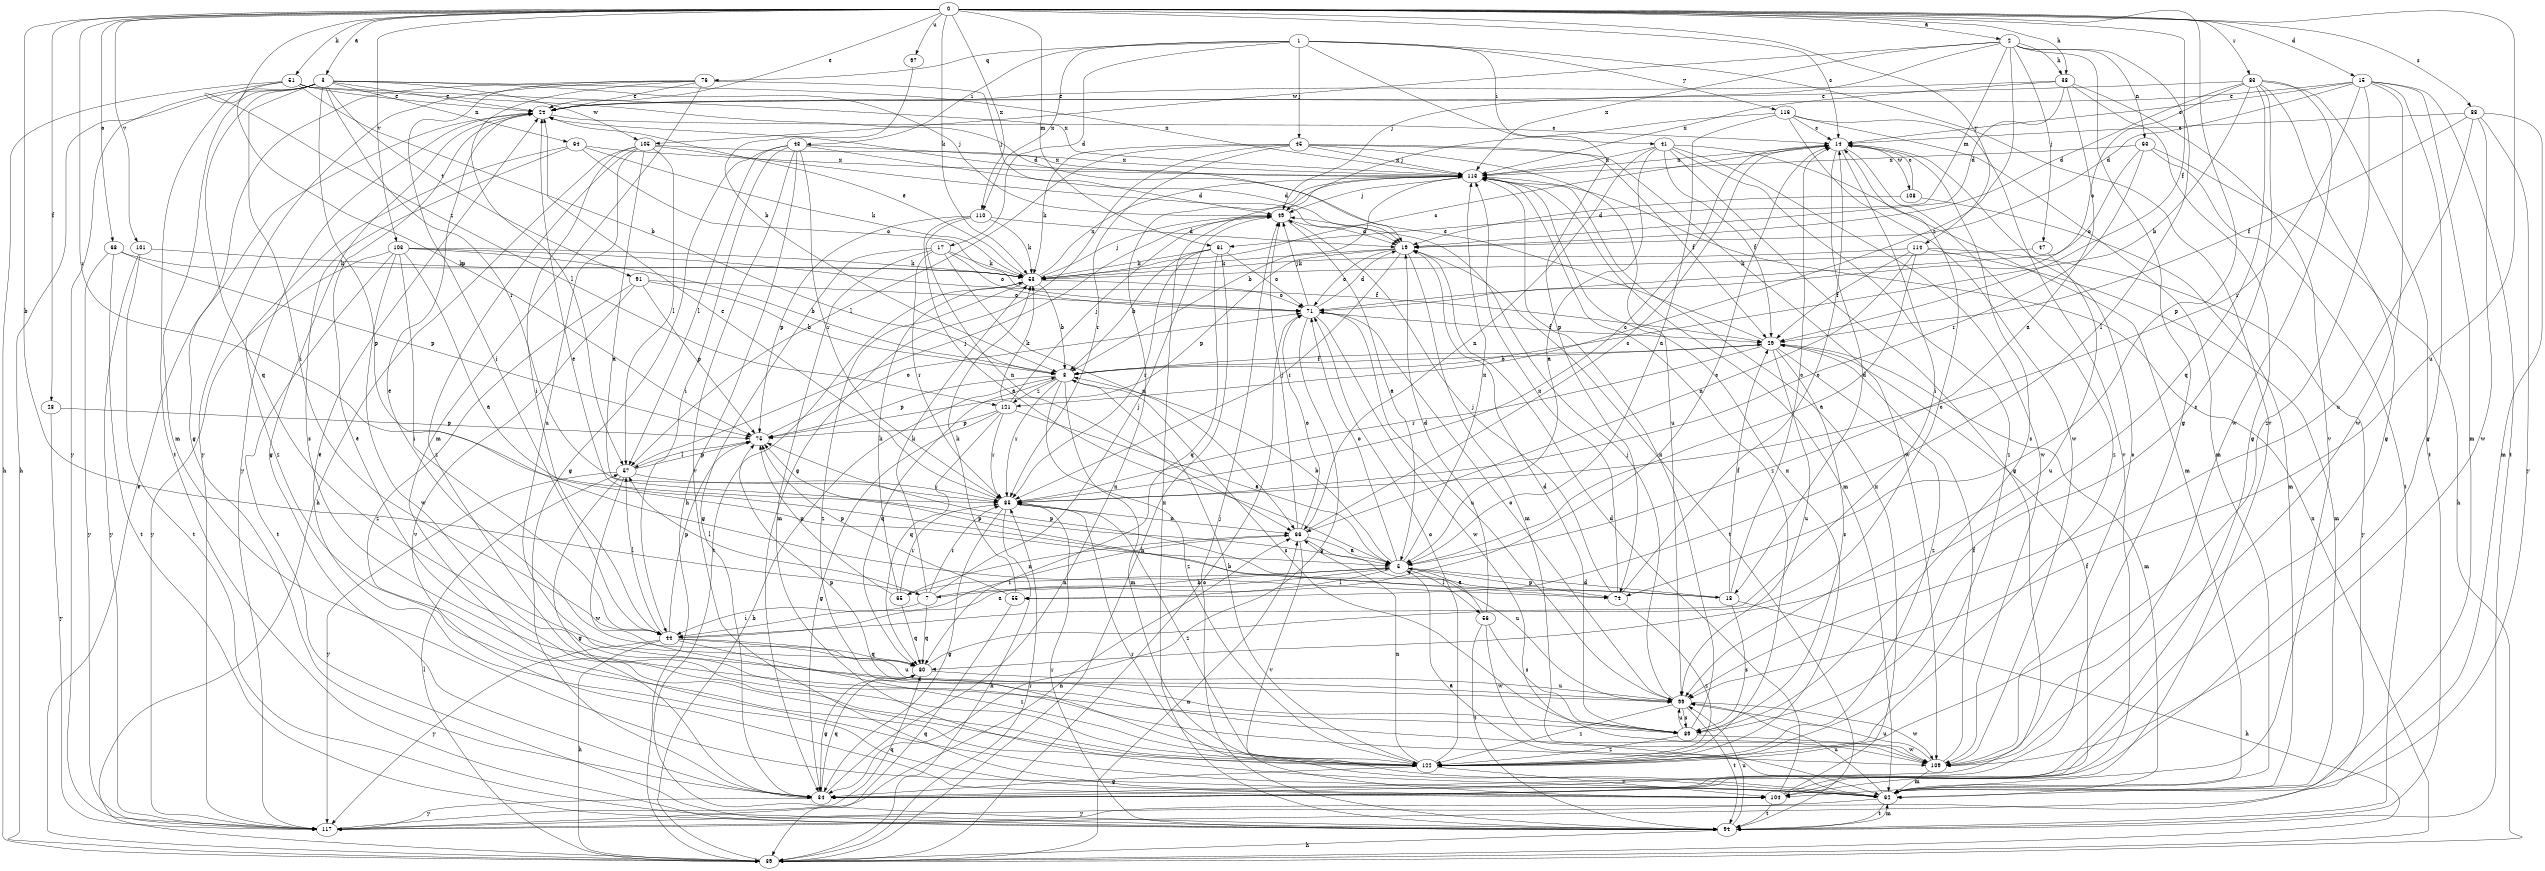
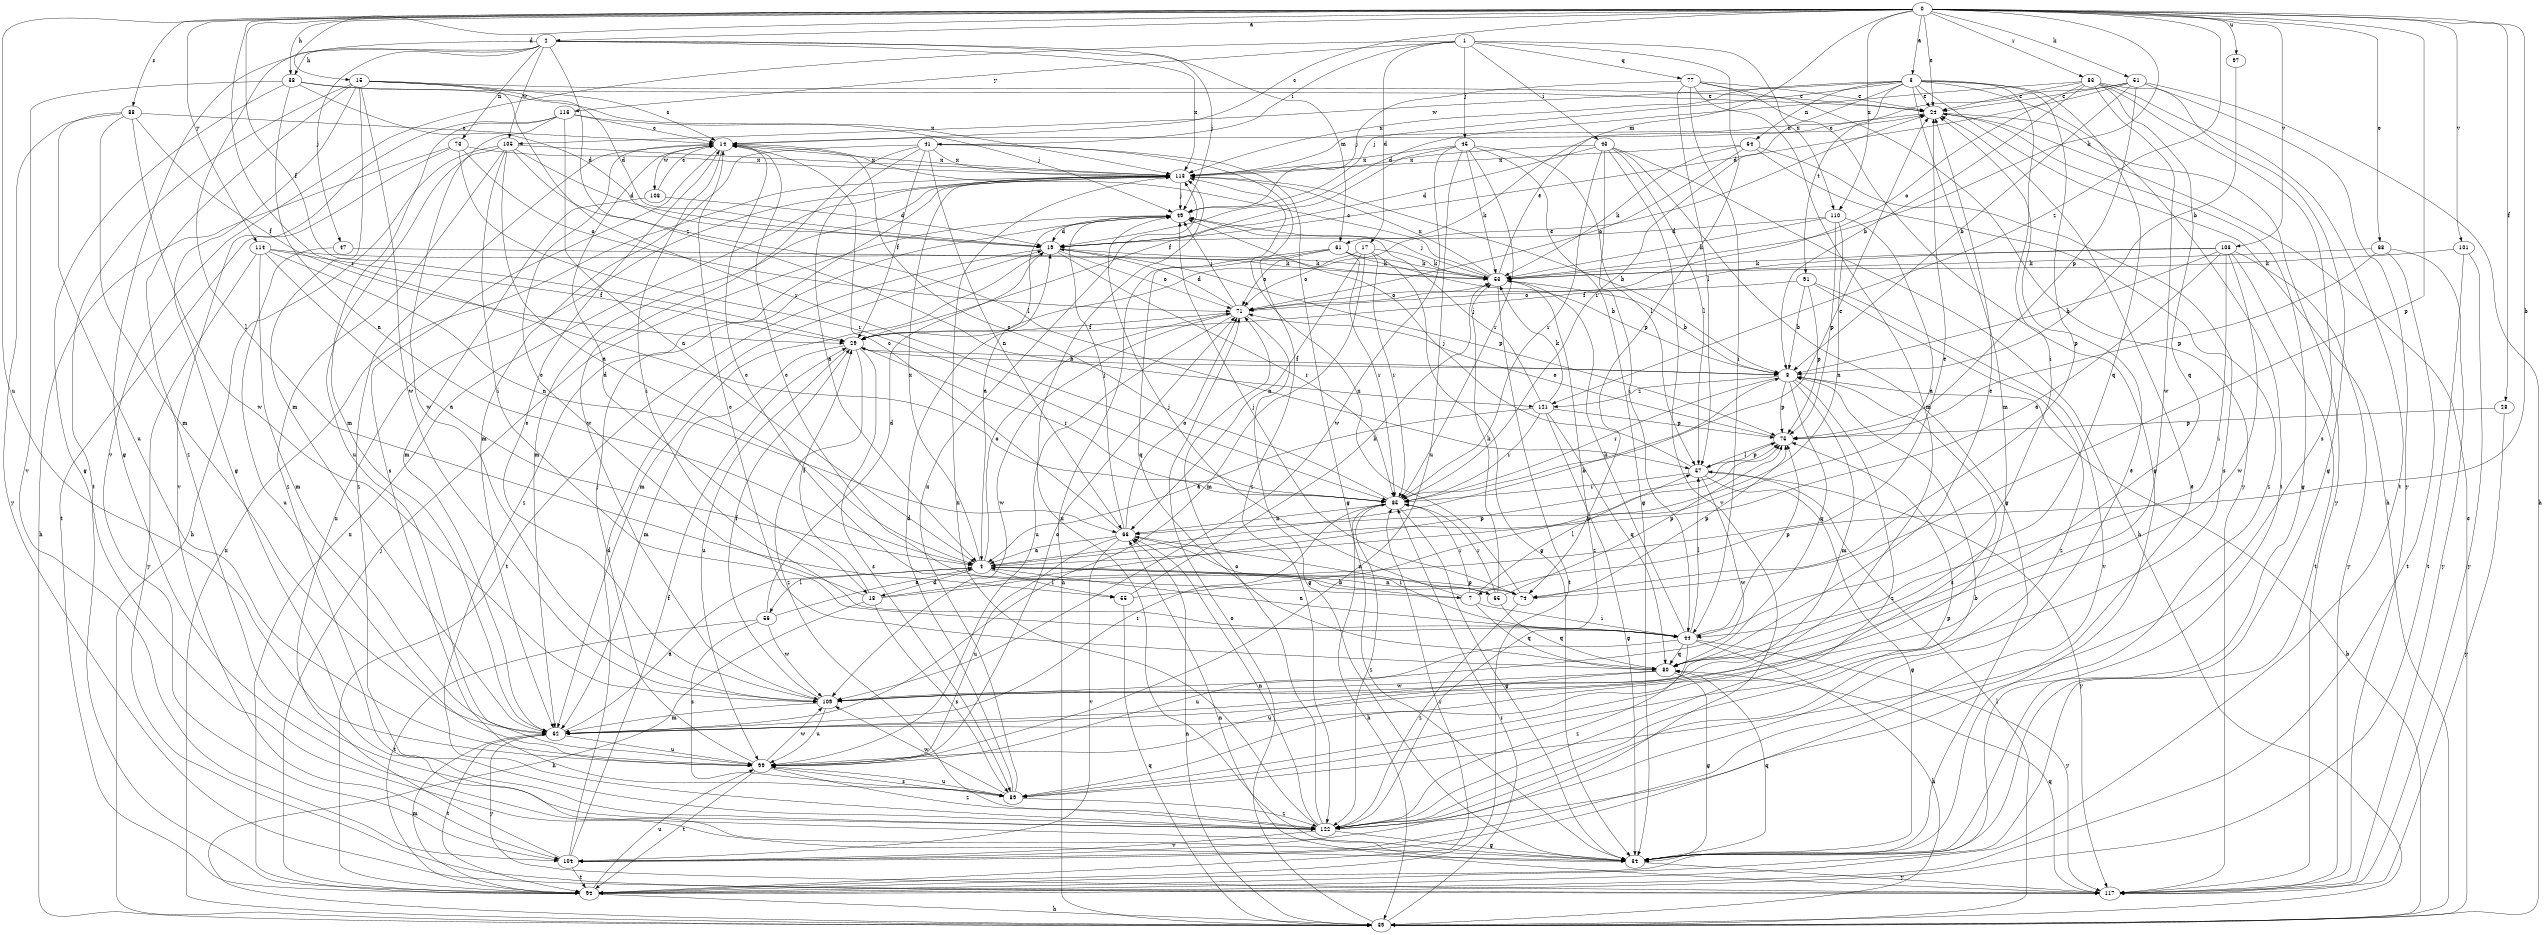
(705, 81) -> (1691, 81)
(2145, 144) -> (458, 144)
(912, 433) -> (1594, 432)
(1399, 567) -> (982, 567)
none -> (1249, 689)
